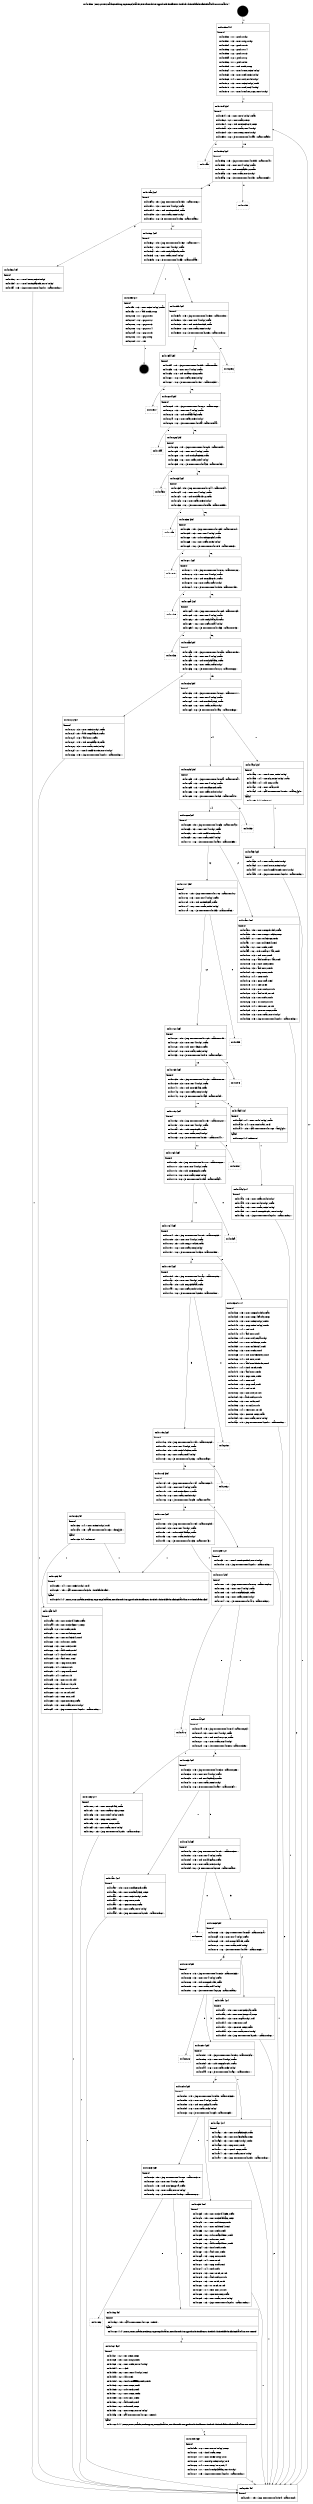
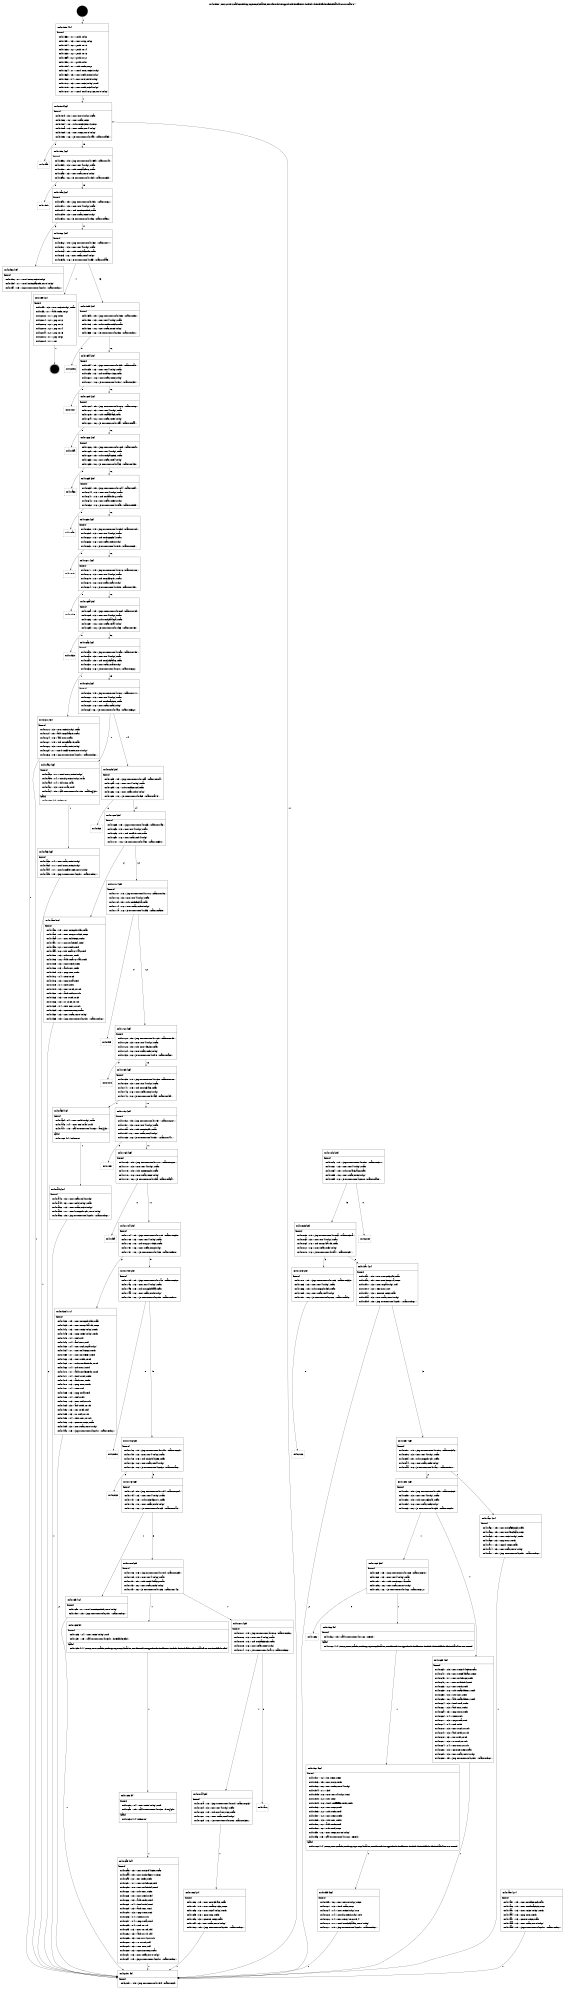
(112, 1557) -> (148, 1722)
(209, 1774) -> none
(206, 2018) -> (407, 1371)
